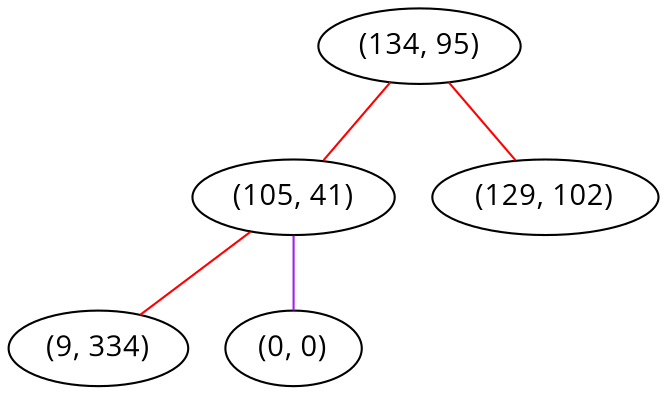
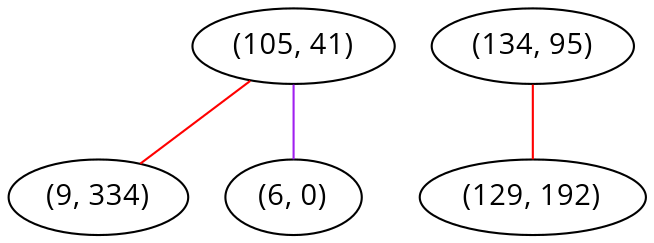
(357, 121) -> none
(545, 197) -> (533, 197)
(294, 348) -> (294, 197)
